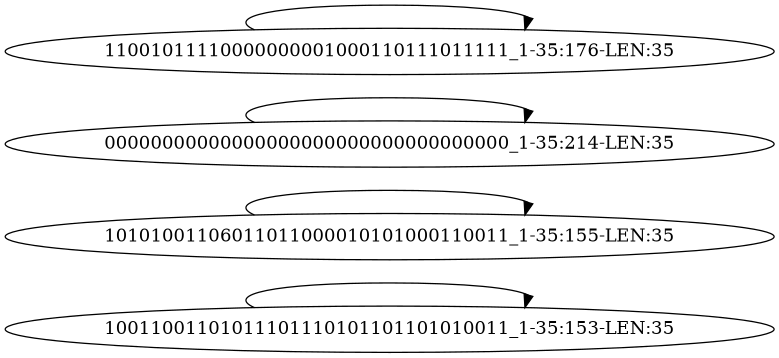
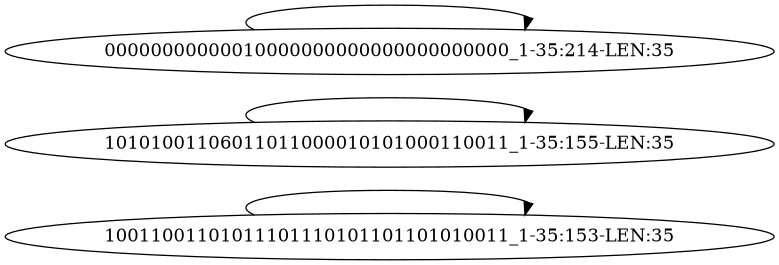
(390, 51) -> none
(390, 144) -> (390, 51)
